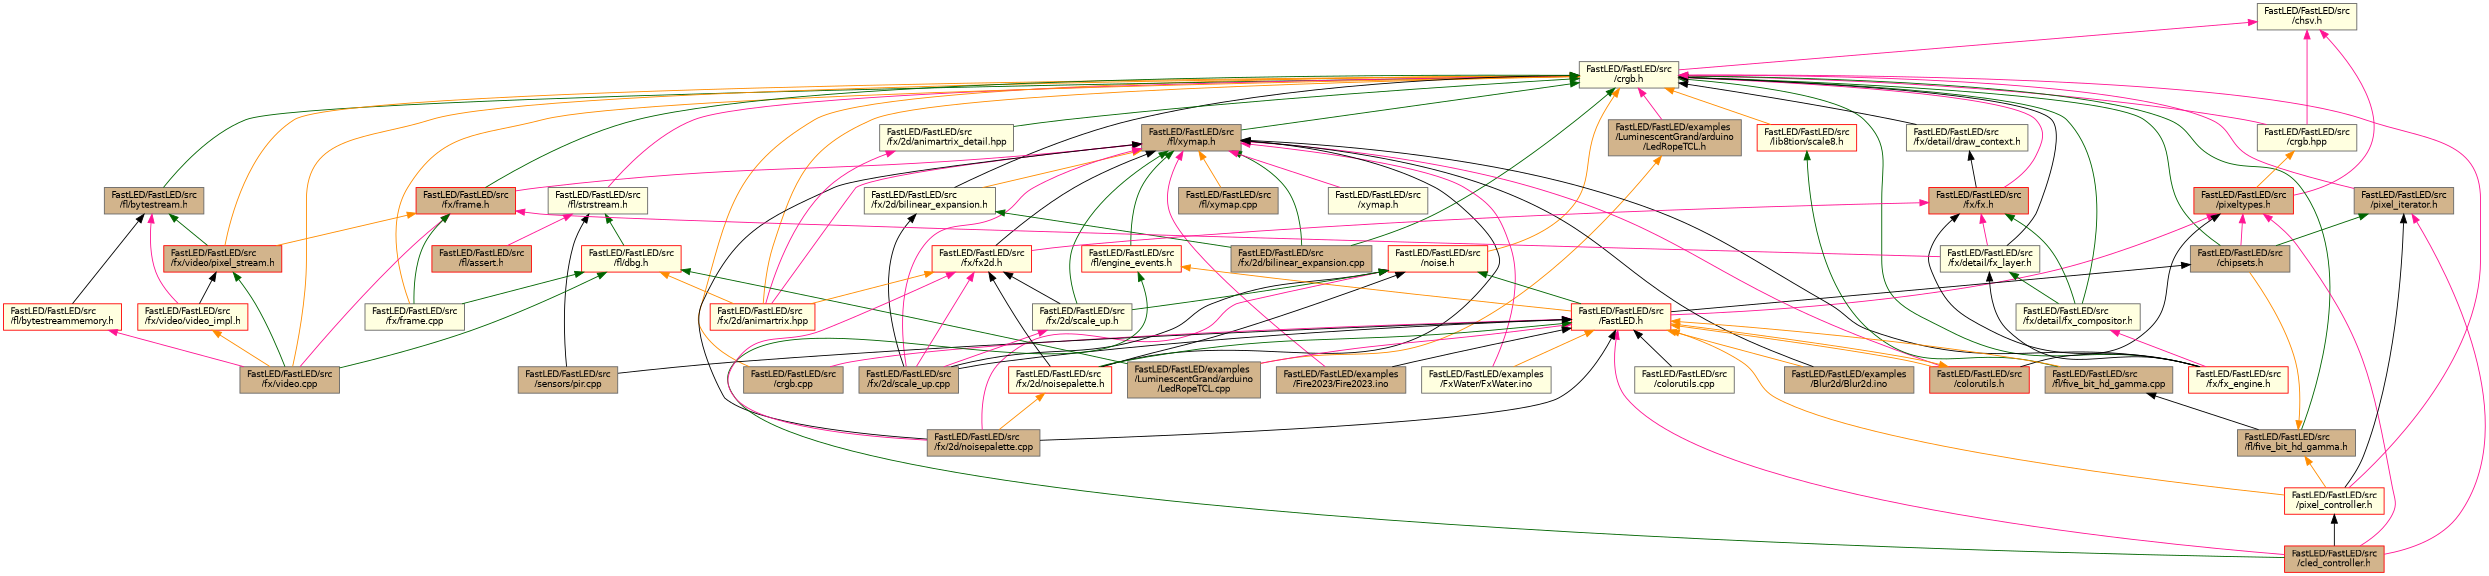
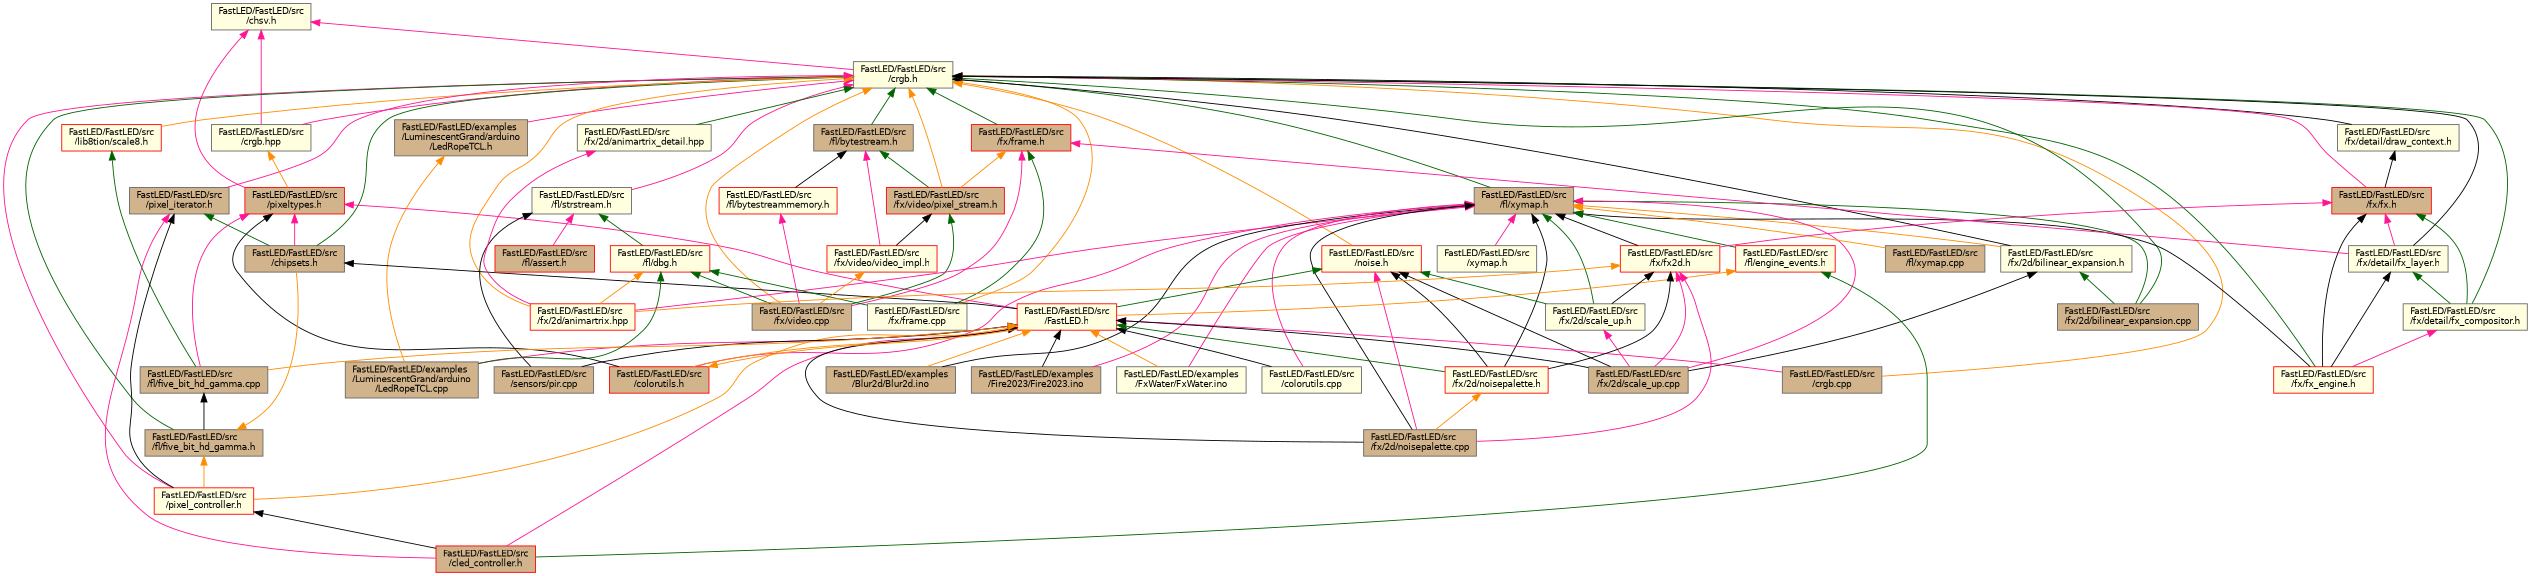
(824, 167) -> (1283, 248)
(2368, 377) -> (194, 283)
